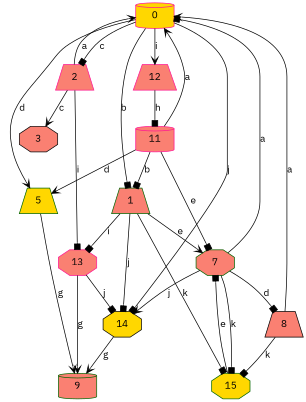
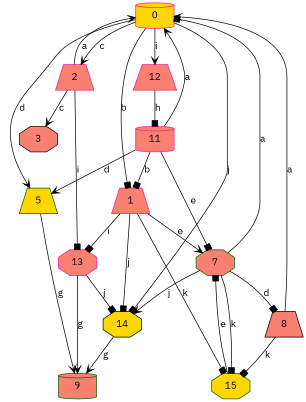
(107, 36) -> (107, 36)
(131, 201) -> (131, 201)
